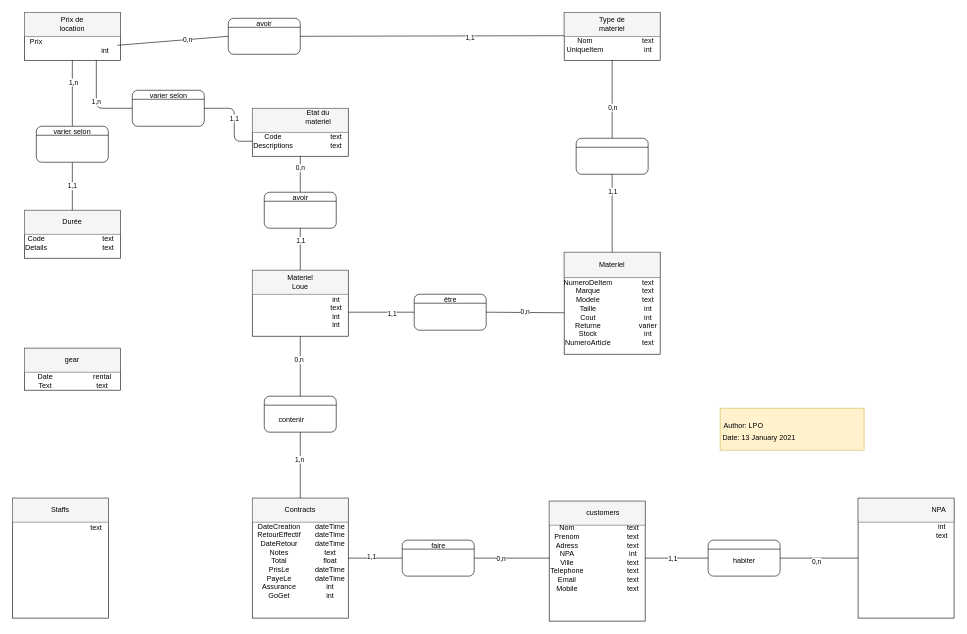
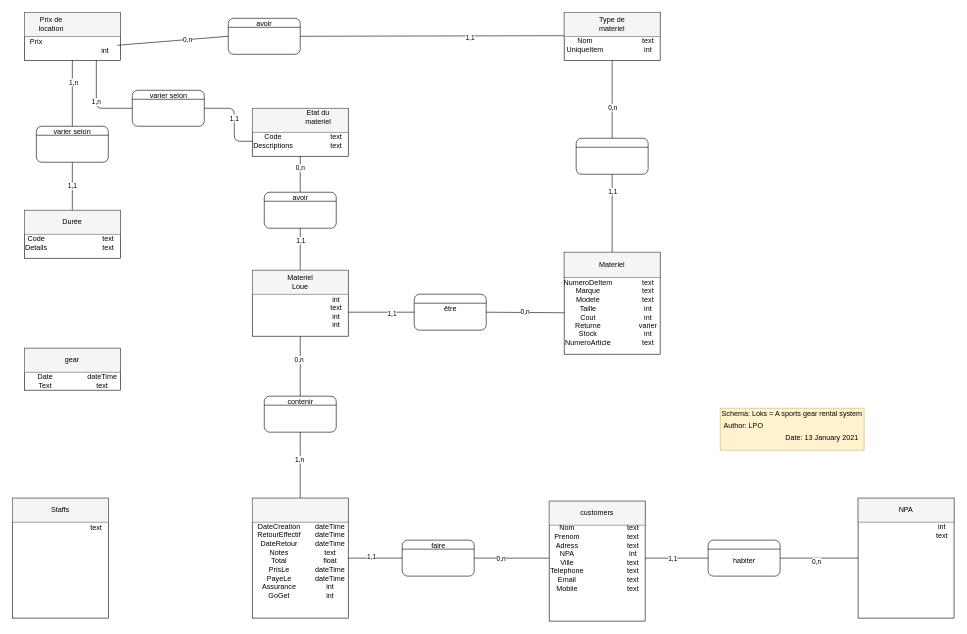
(72, 24) -> (51, 24)
(450, 300) -> (450, 309)
(102, 381) -> (102, 381)
none -> (792, 414)
(291, 420) -> (300, 402)
(759, 438) -> (822, 438)
(300, 510) -> none
(939, 510) -> (906, 510)
(603, 513) -> (597, 513)
